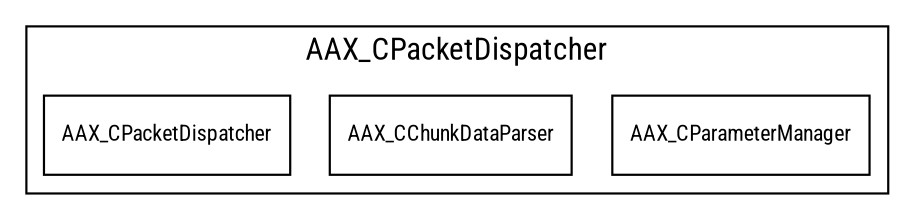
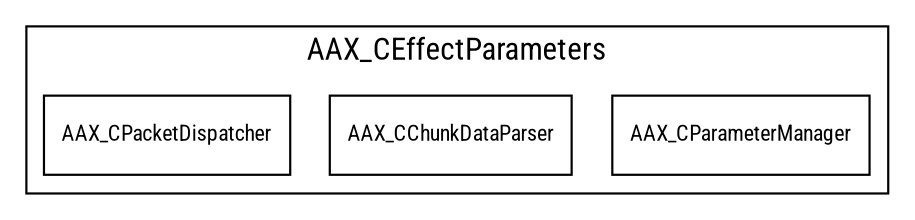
(457, 52) -> (457, 52)
